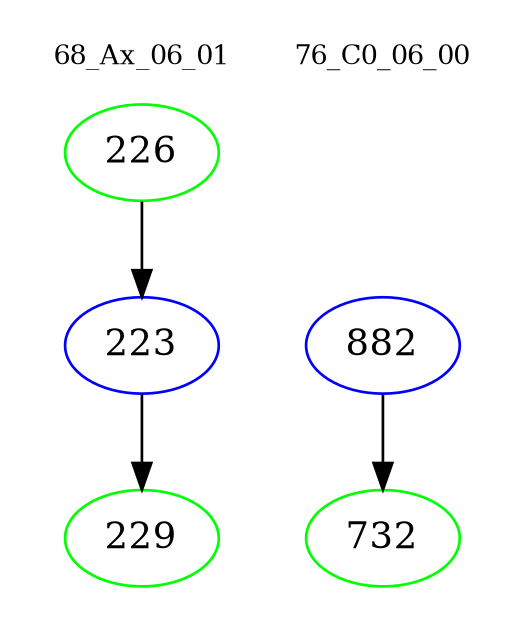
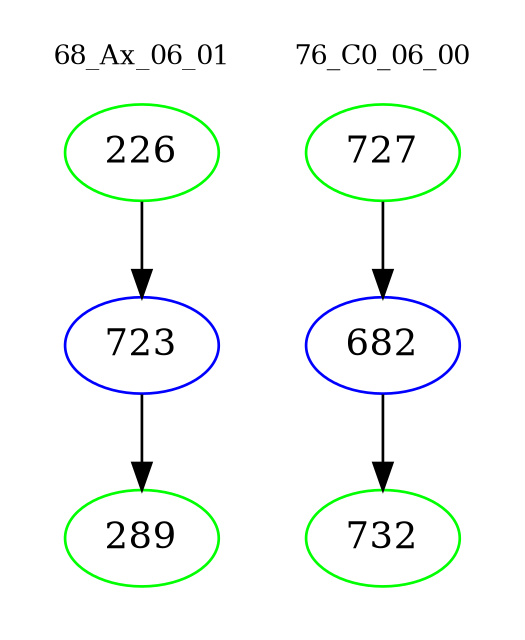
none -> (383, 153)
(142, 345) -> (142, 345)
(383, 345) -> (383, 345)
(142, 538) -> (142, 538)
